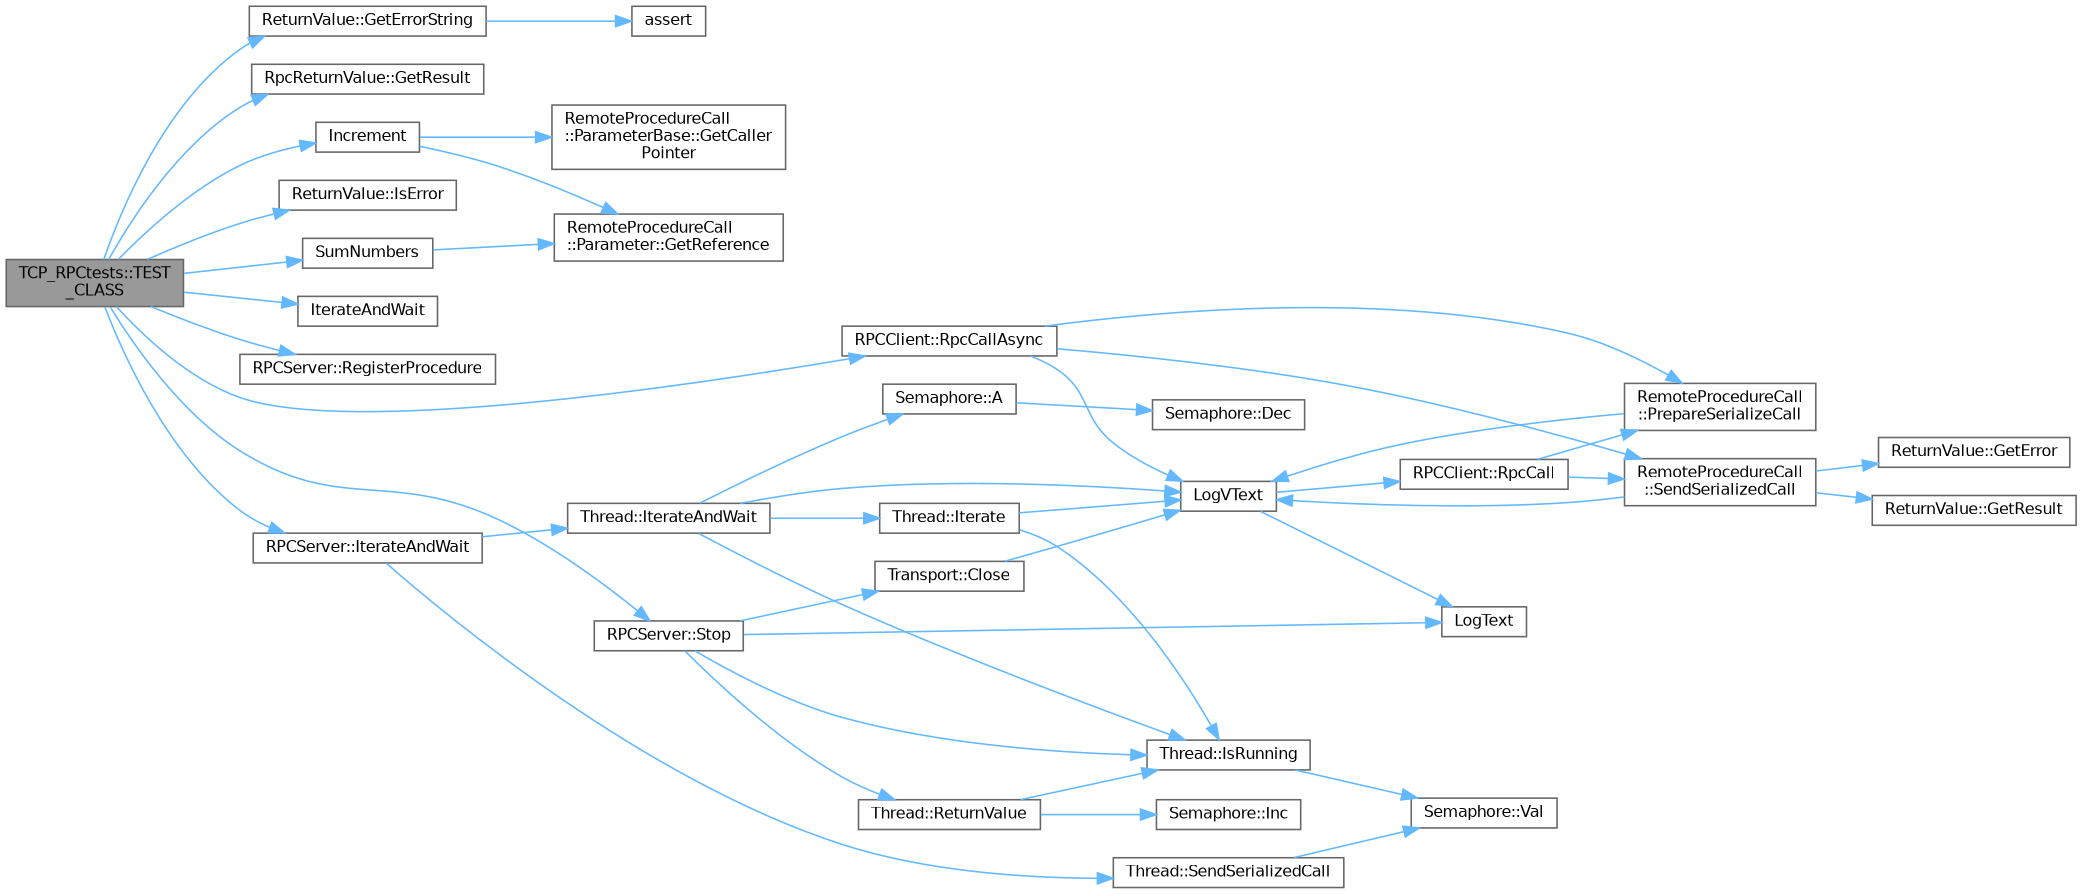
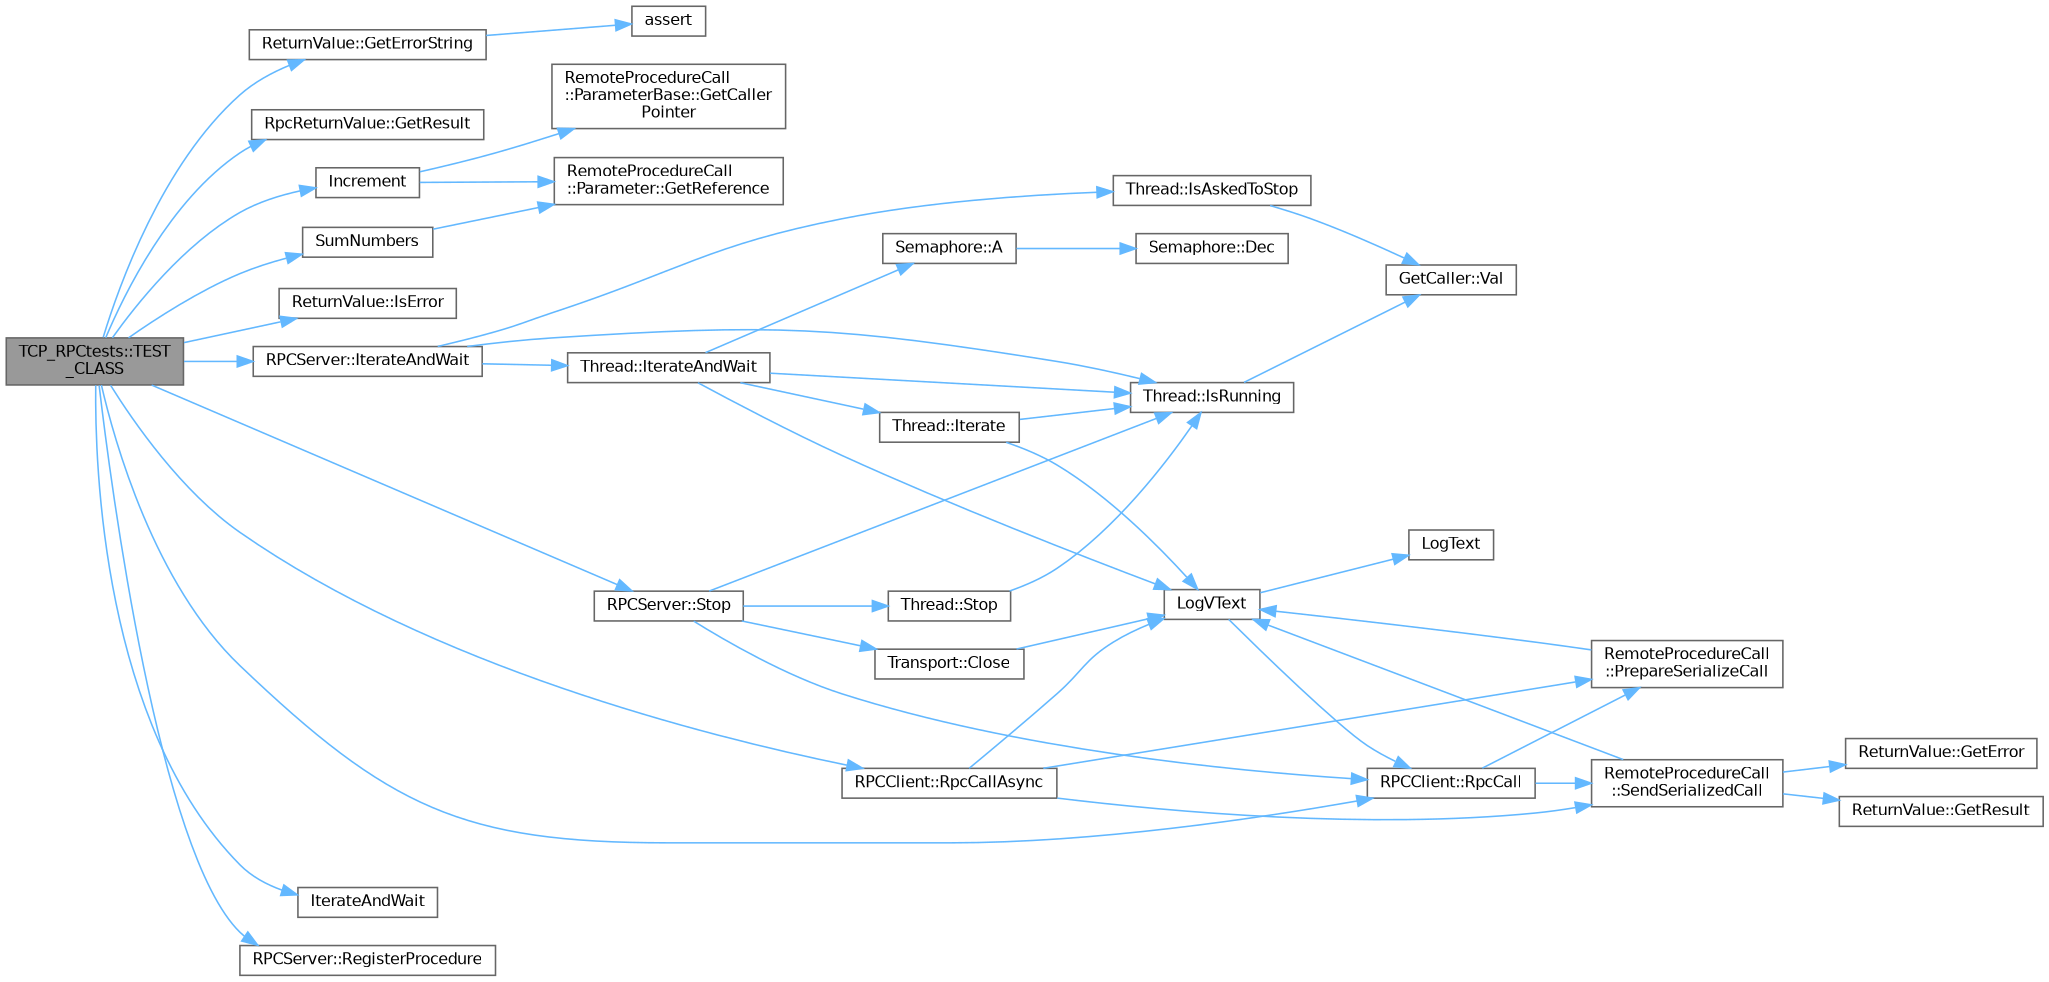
none -> (805, 331)
(1085, 629) -> (996, 733)
(1484, 813) -> (1451, 280)
(949, 815) -> (949, 606)
(1229, 815) -> none
none -> (615, 842)
(1229, 873) -> (1212, 191)
